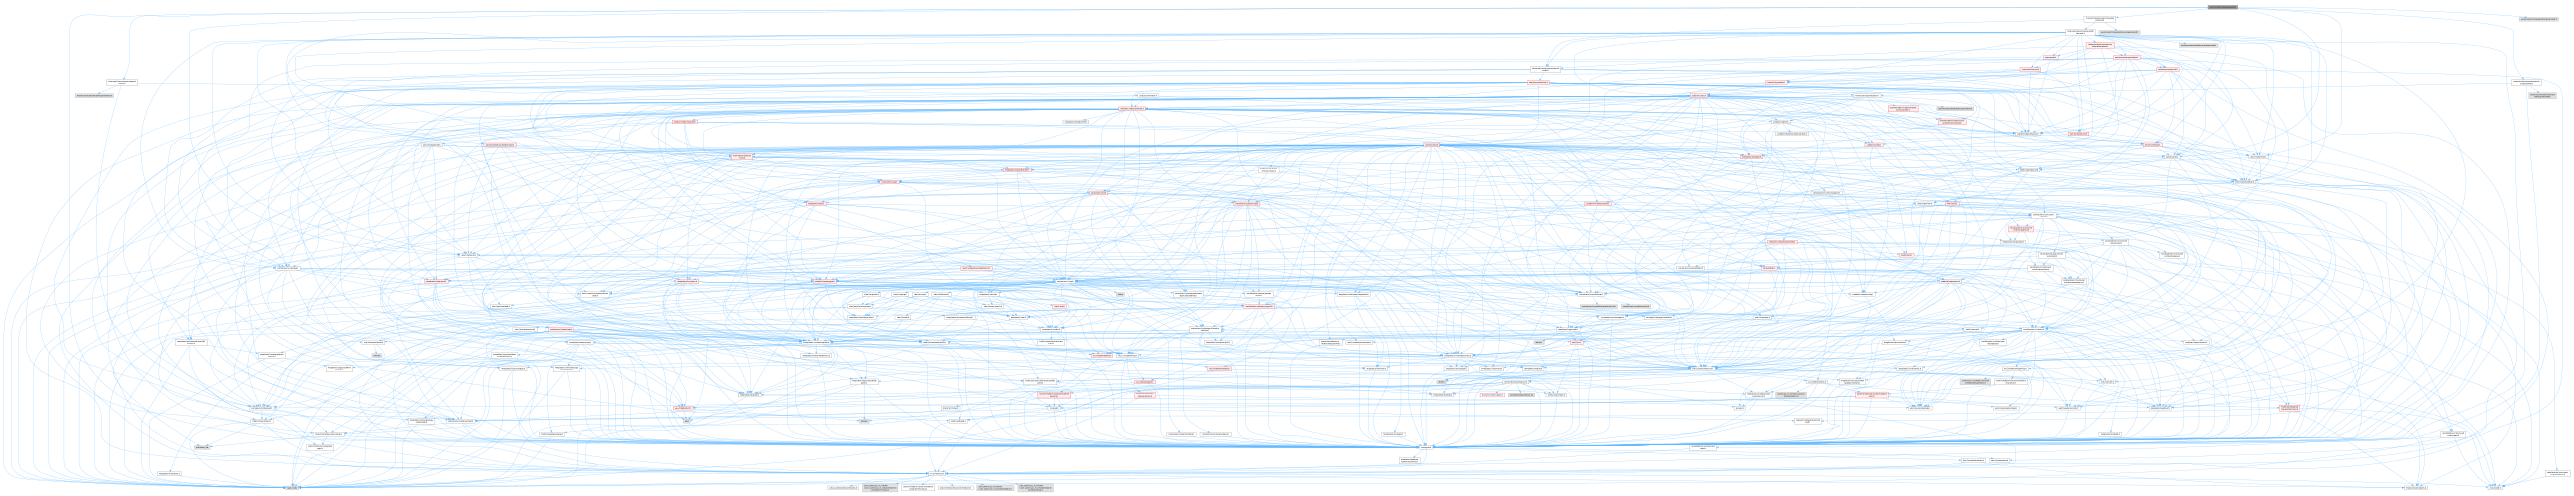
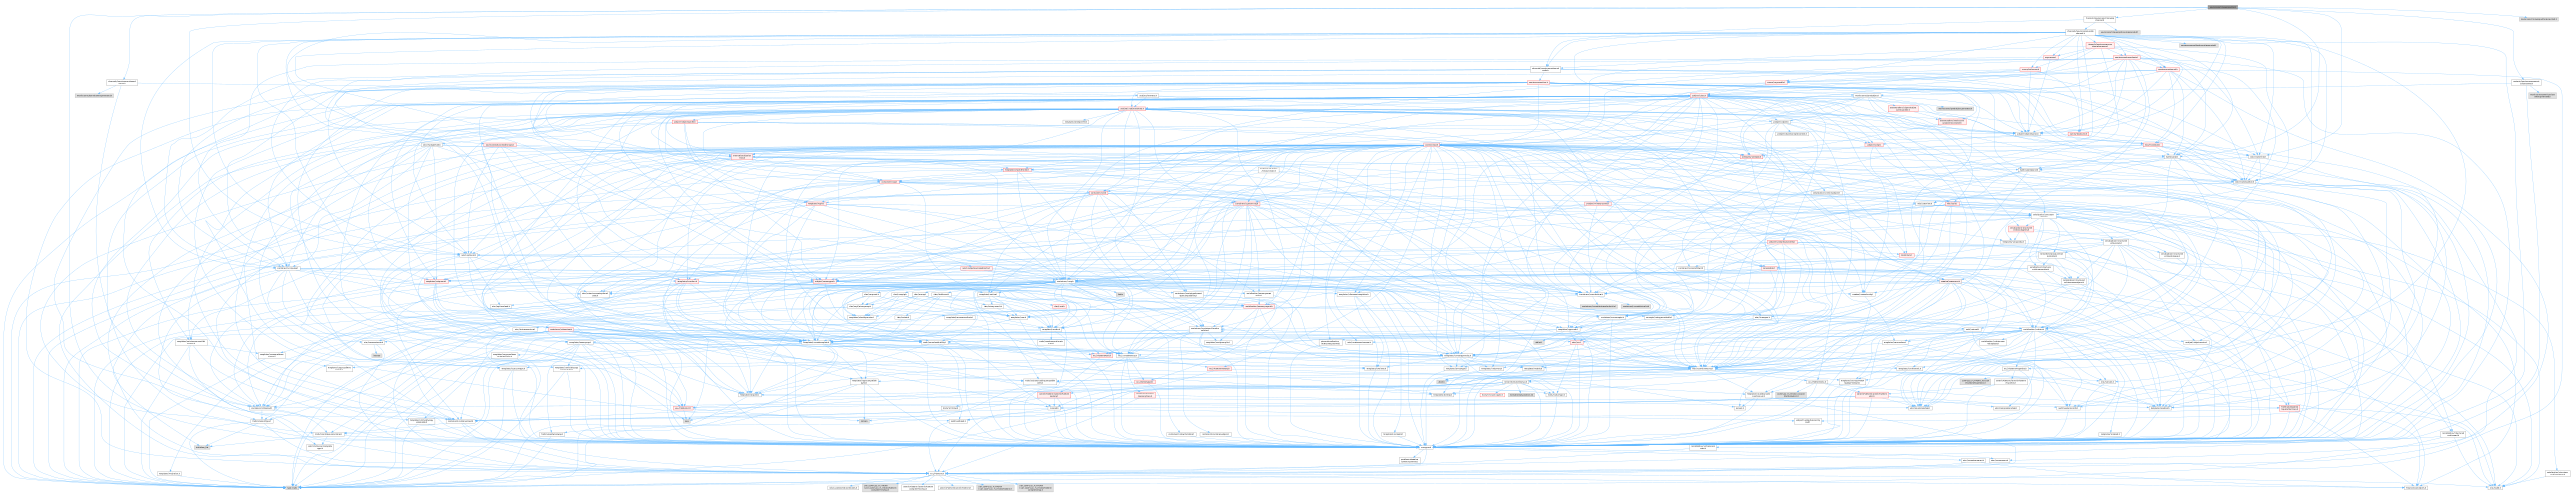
(816, 356) -> none
(682, 438) -> none
